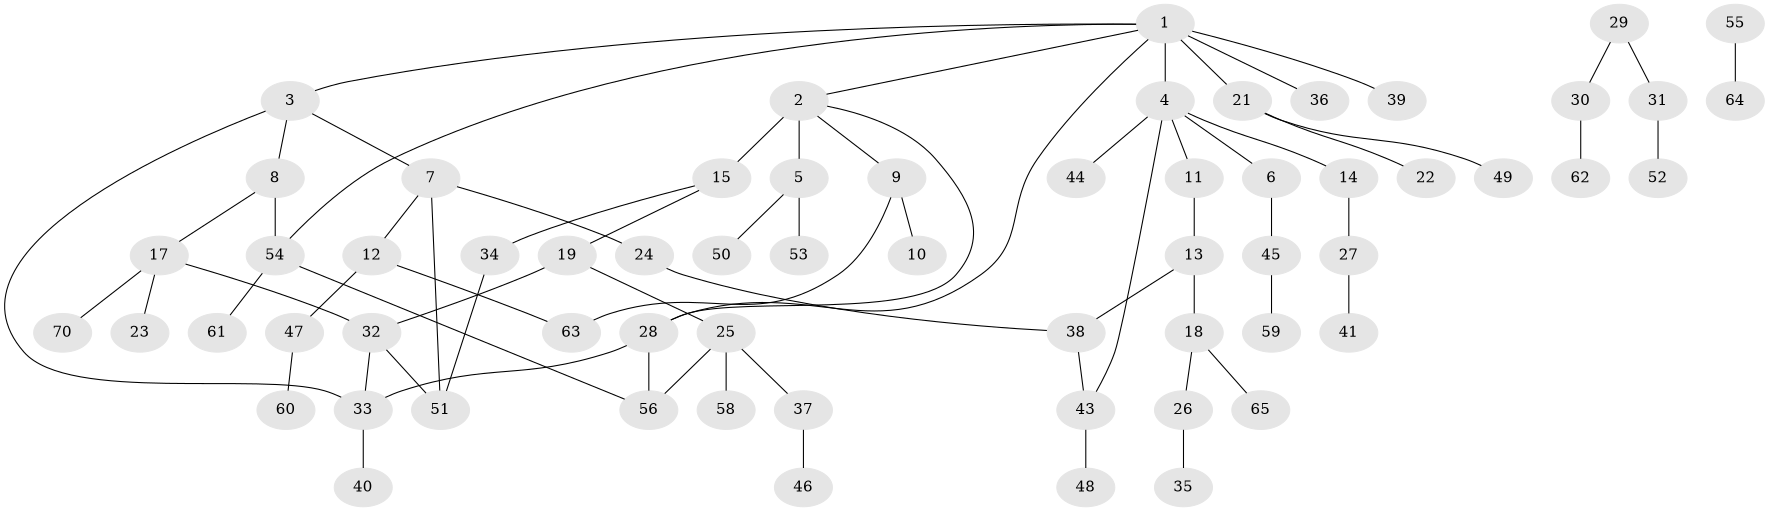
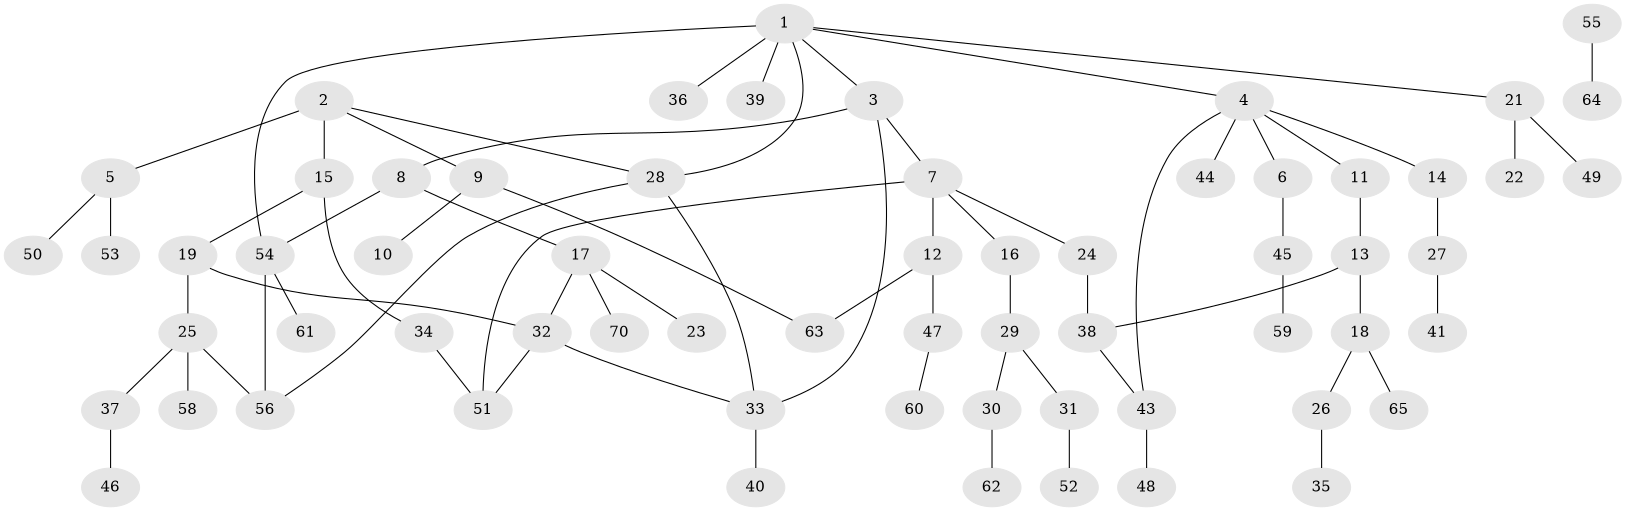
(982, 62) -> none
none -> (1010, 256)
